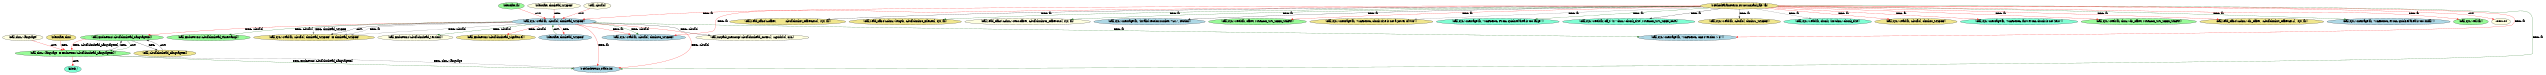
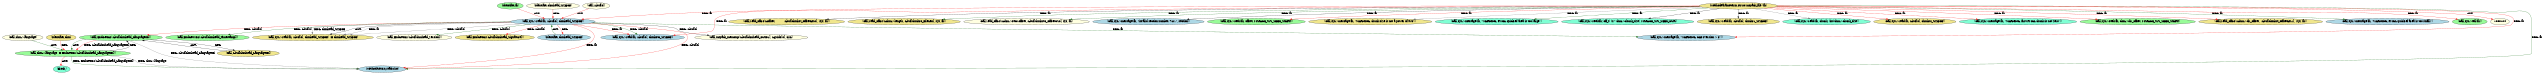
(46, 45) -> (46, 45)
none -> (241, 64)
